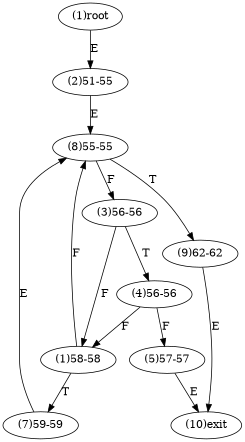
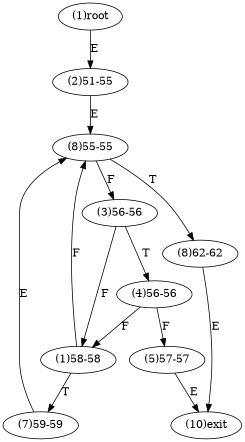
(200, 254) -> (200, 254)
